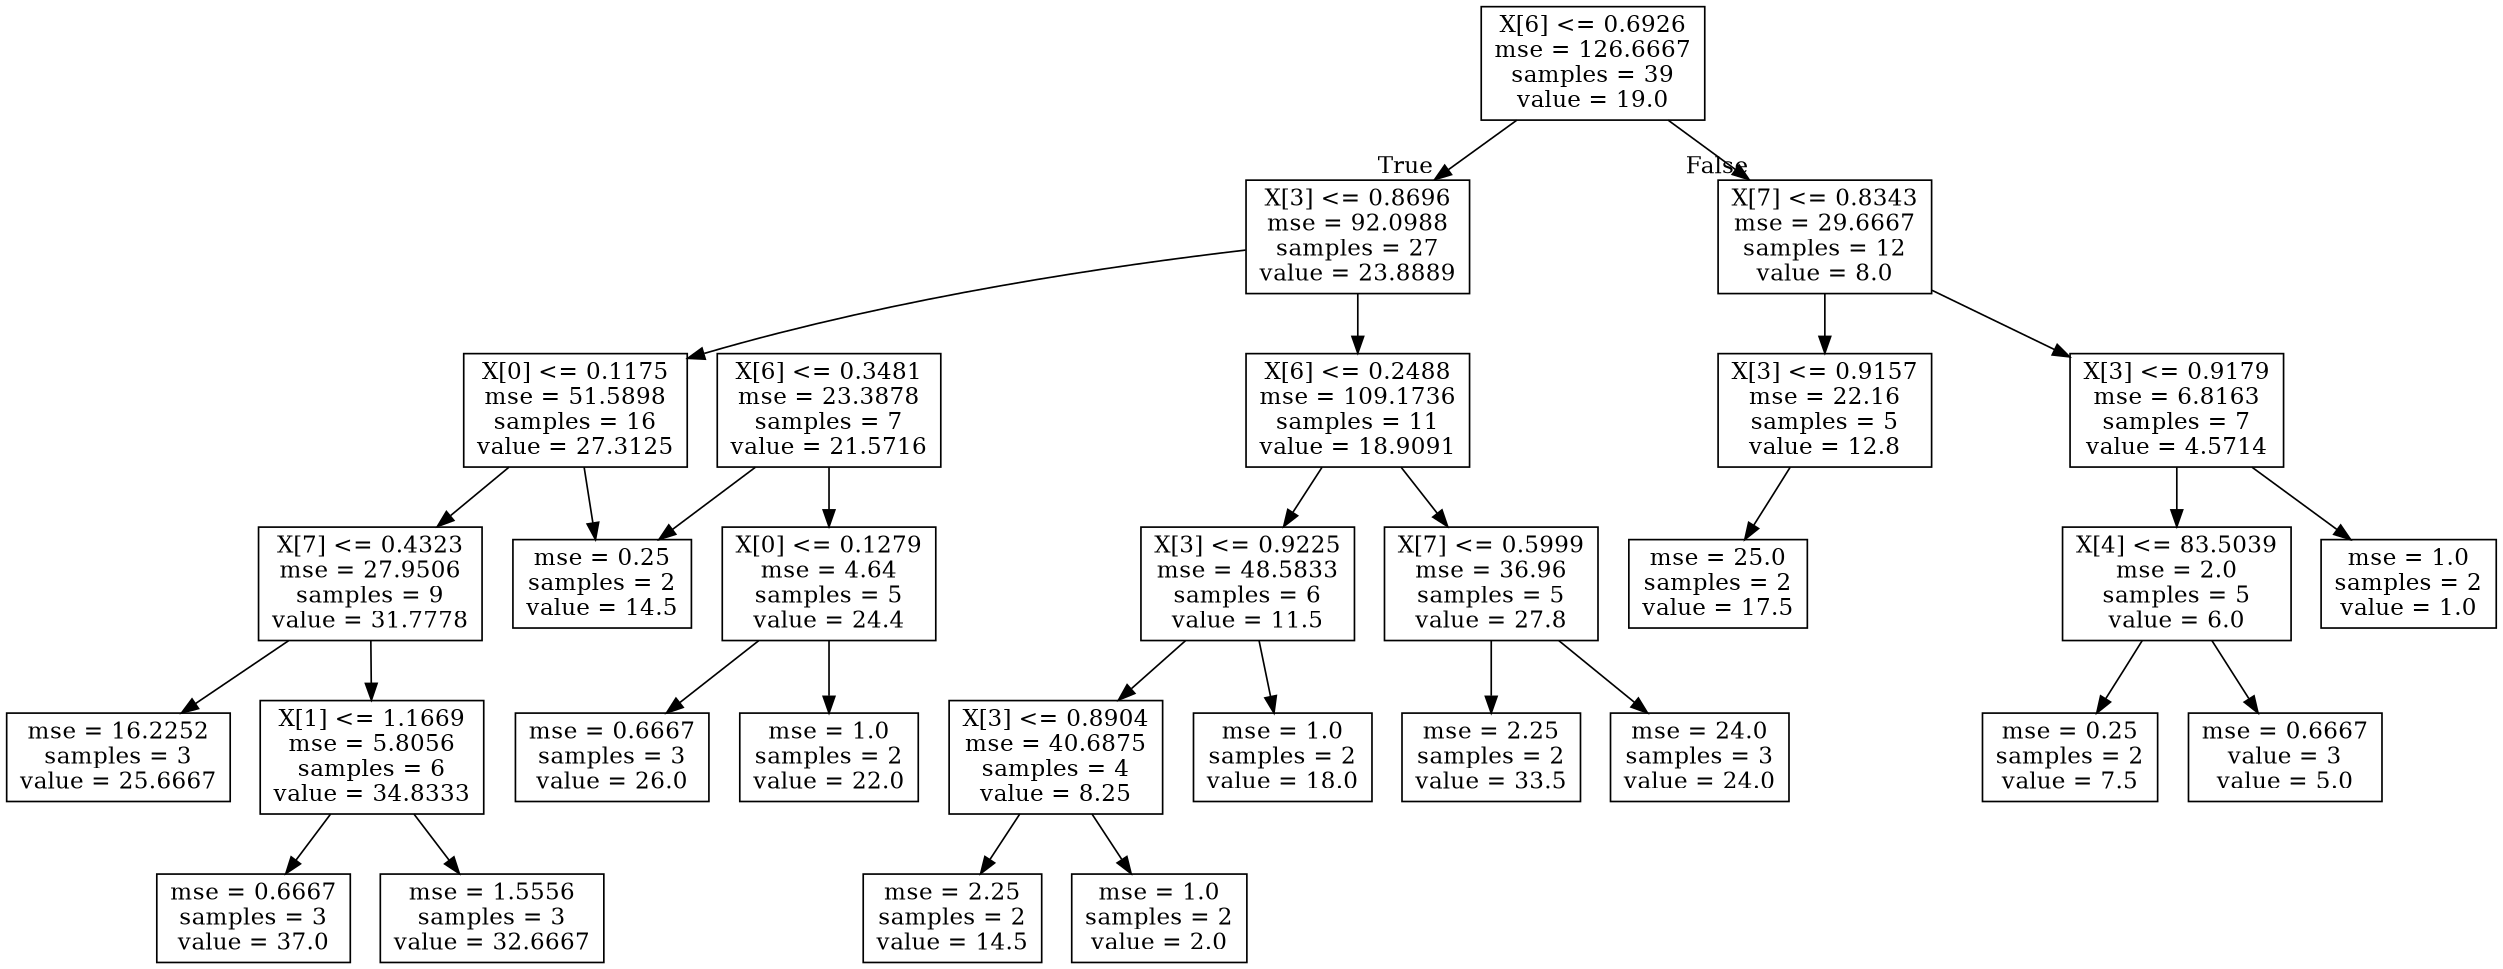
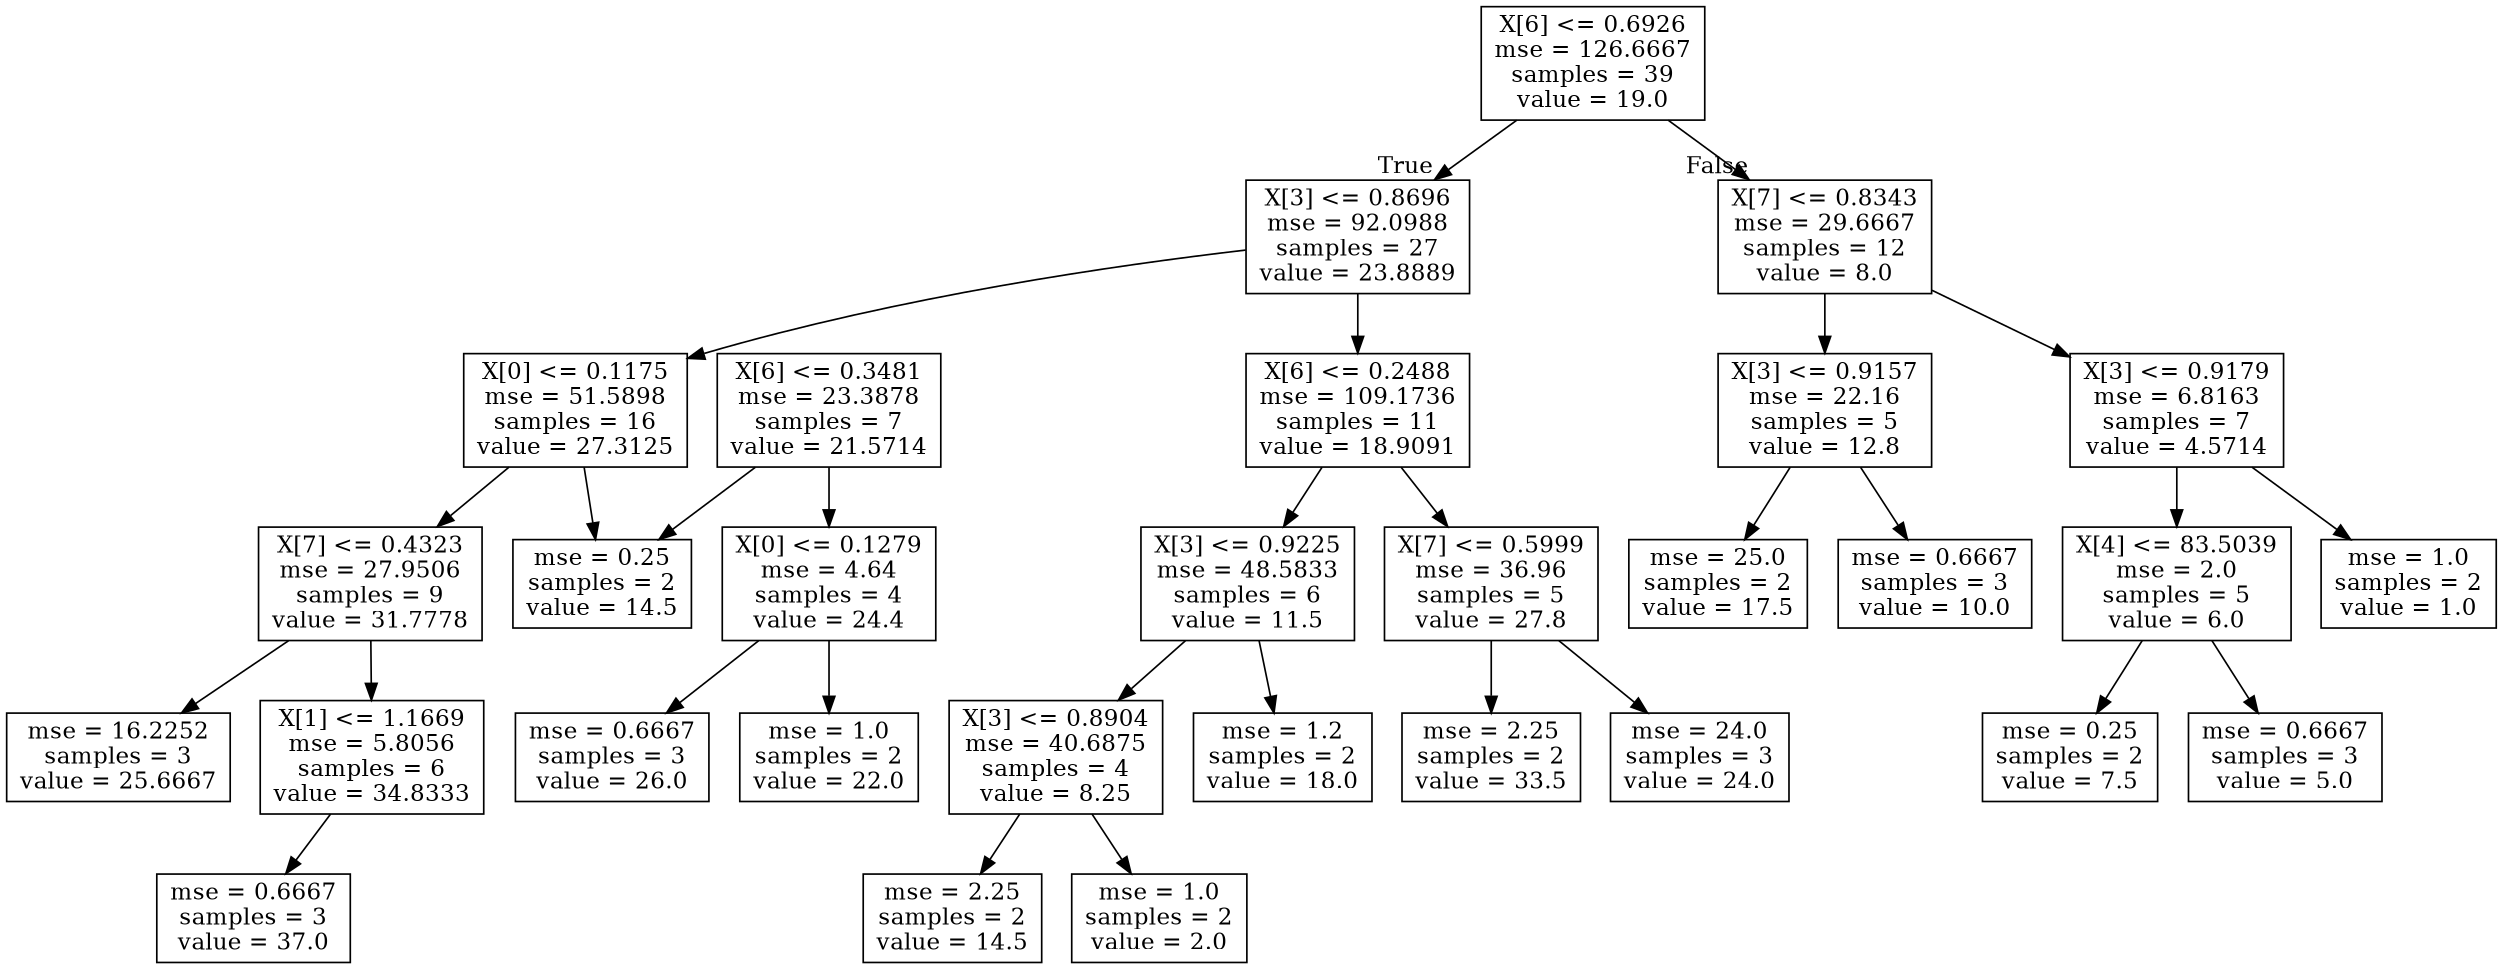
(829, 410) -> (829, 410)
(829, 584) -> (829, 584)
none -> (1935, 584)
(1283, 757) -> (1283, 757)
(2285, 757) -> (2285, 757)
(492, 918) -> none
